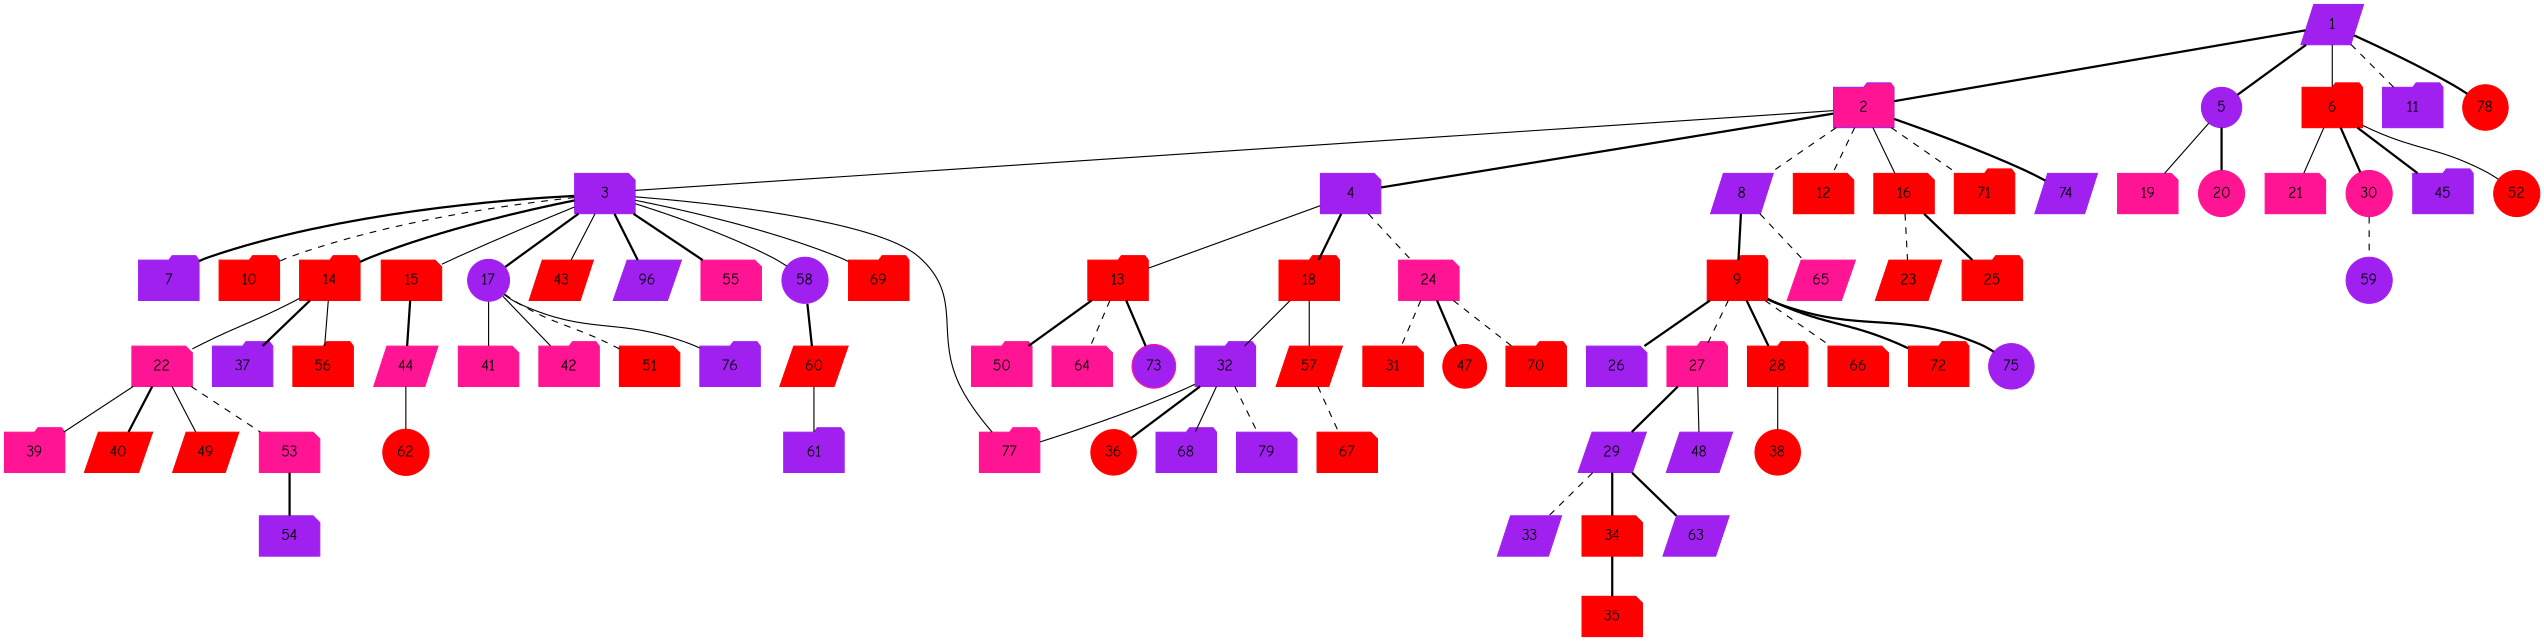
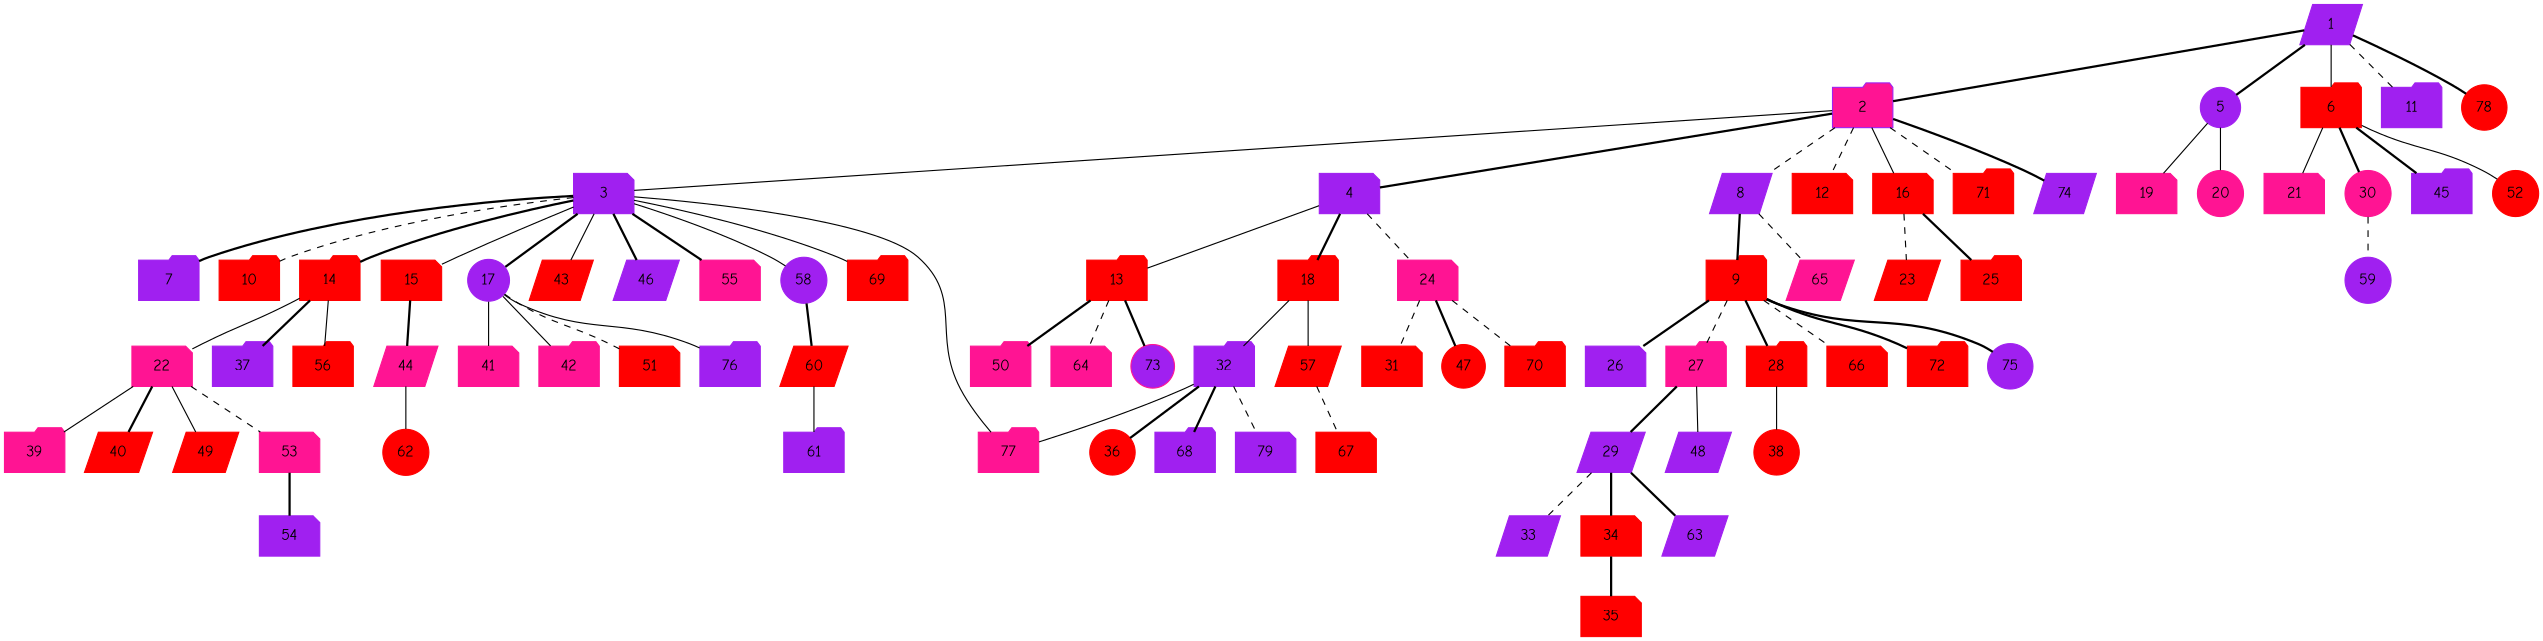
(2222, 149) -> (2220, 149)
(647, 280) -> (646, 280)
(1206, 409) -> (1205, 409)
